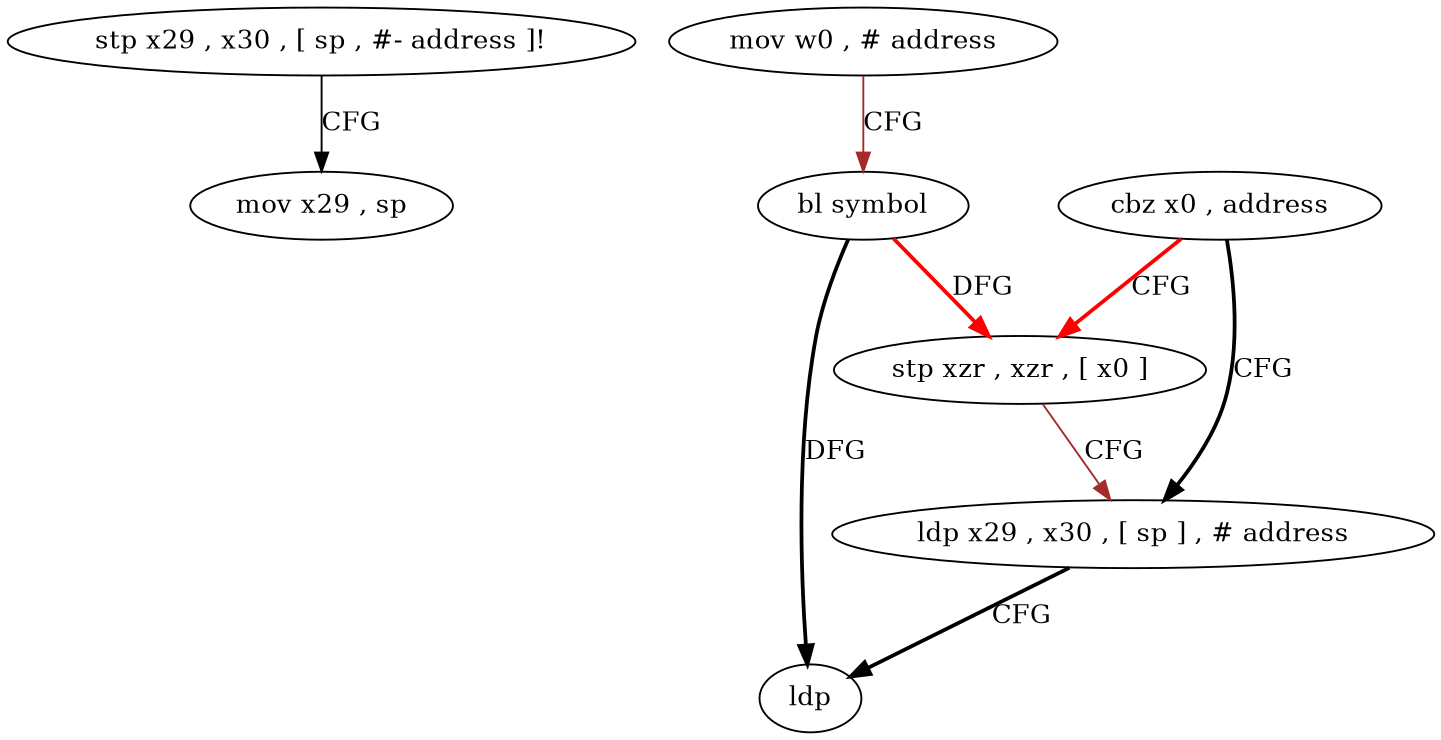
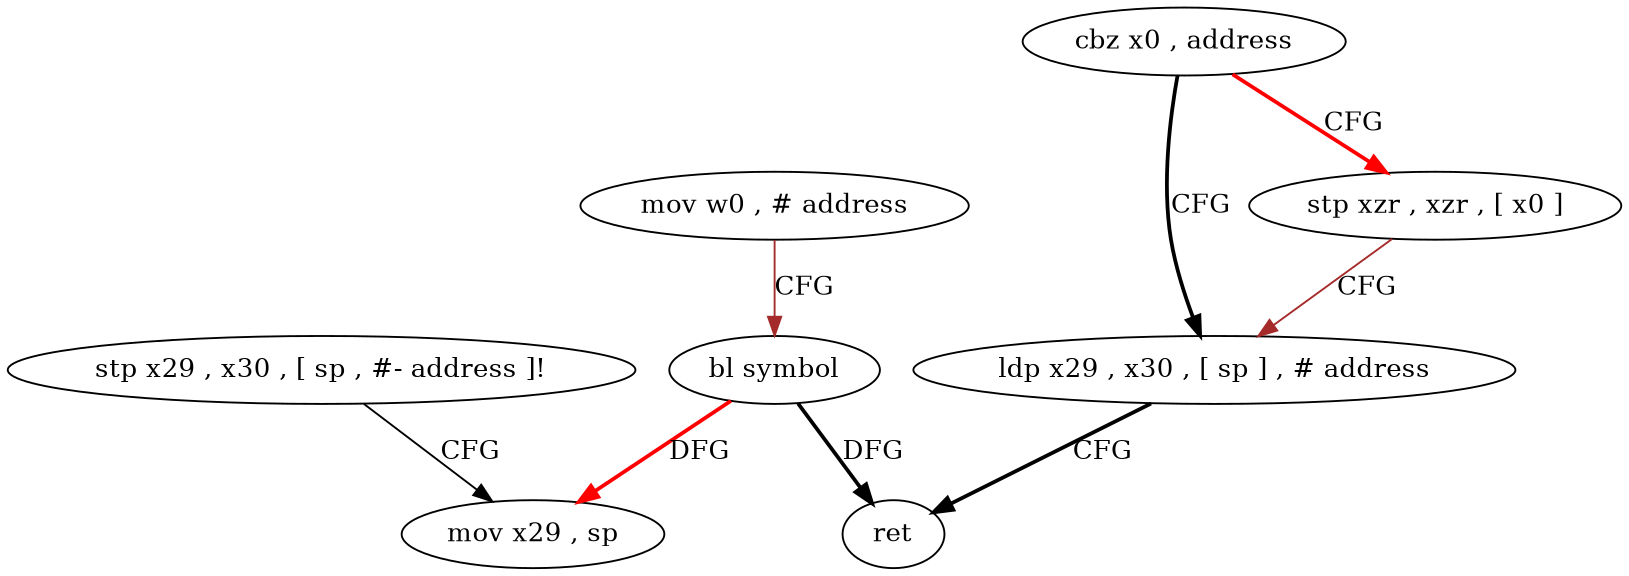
(934, 280) -> (663, 446)
(810, 698) -> (894, 534)
